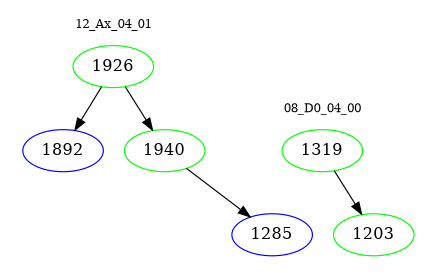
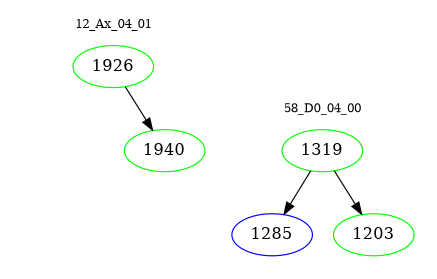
(323, 109) -> (323, 109)
(63, 151) -> none
(213, 189) -> (301, 187)
